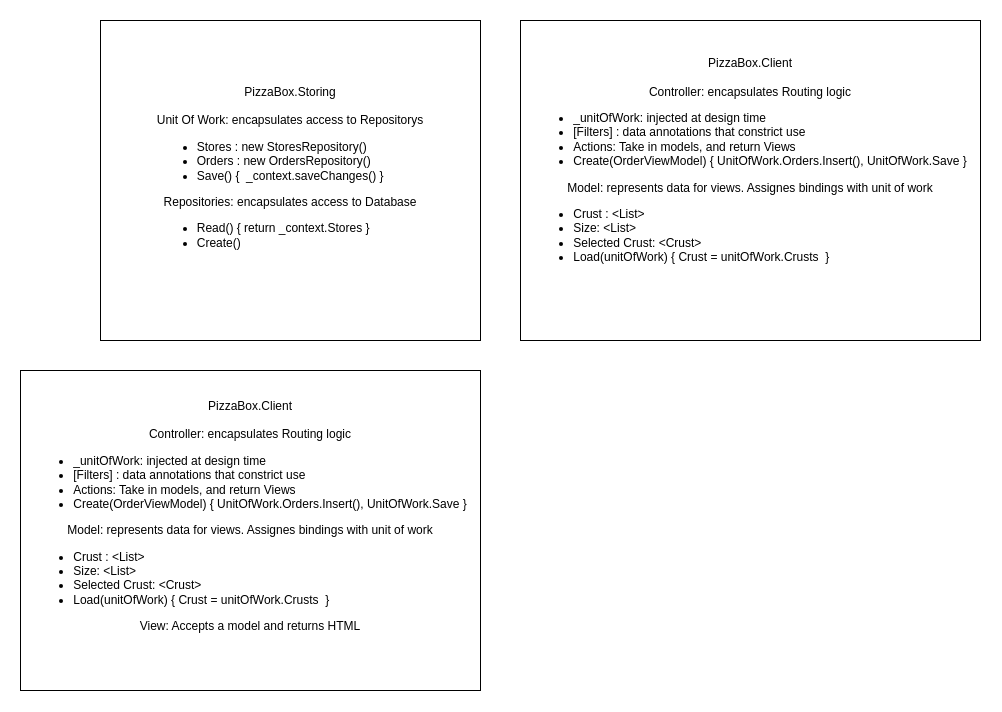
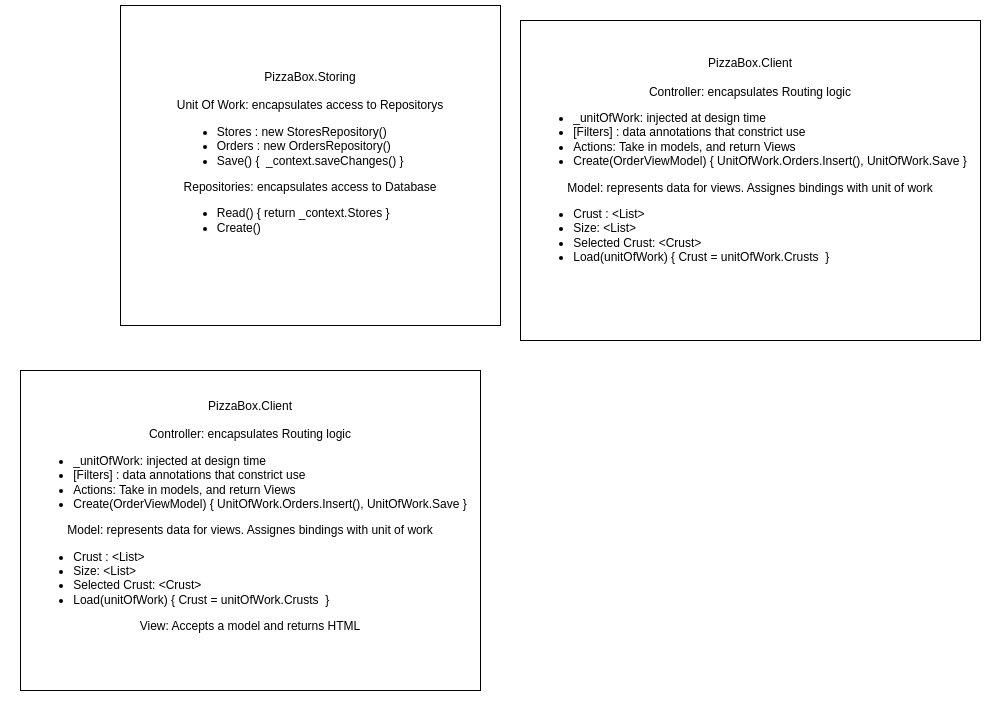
(291, 181) -> (311, 166)
